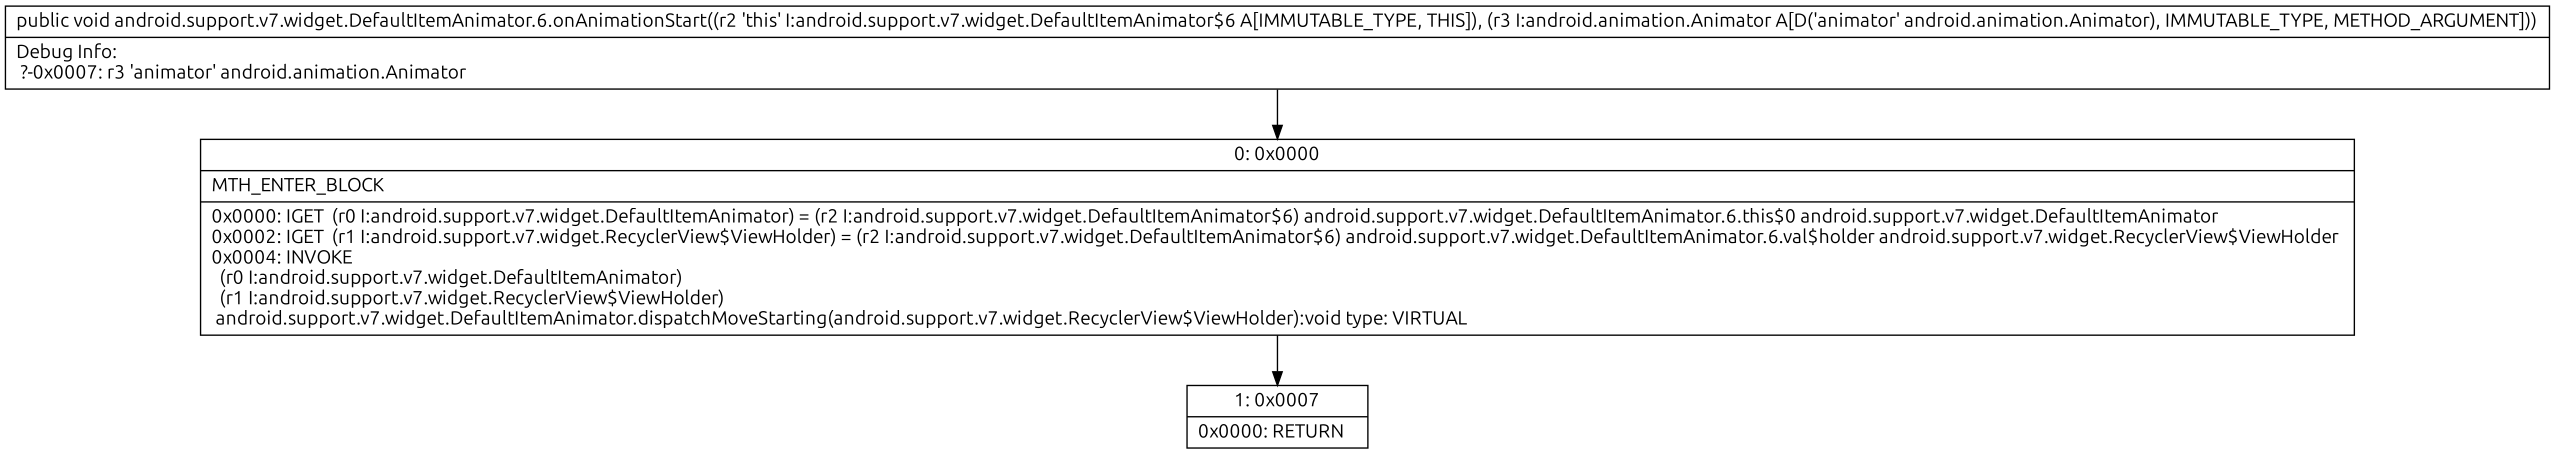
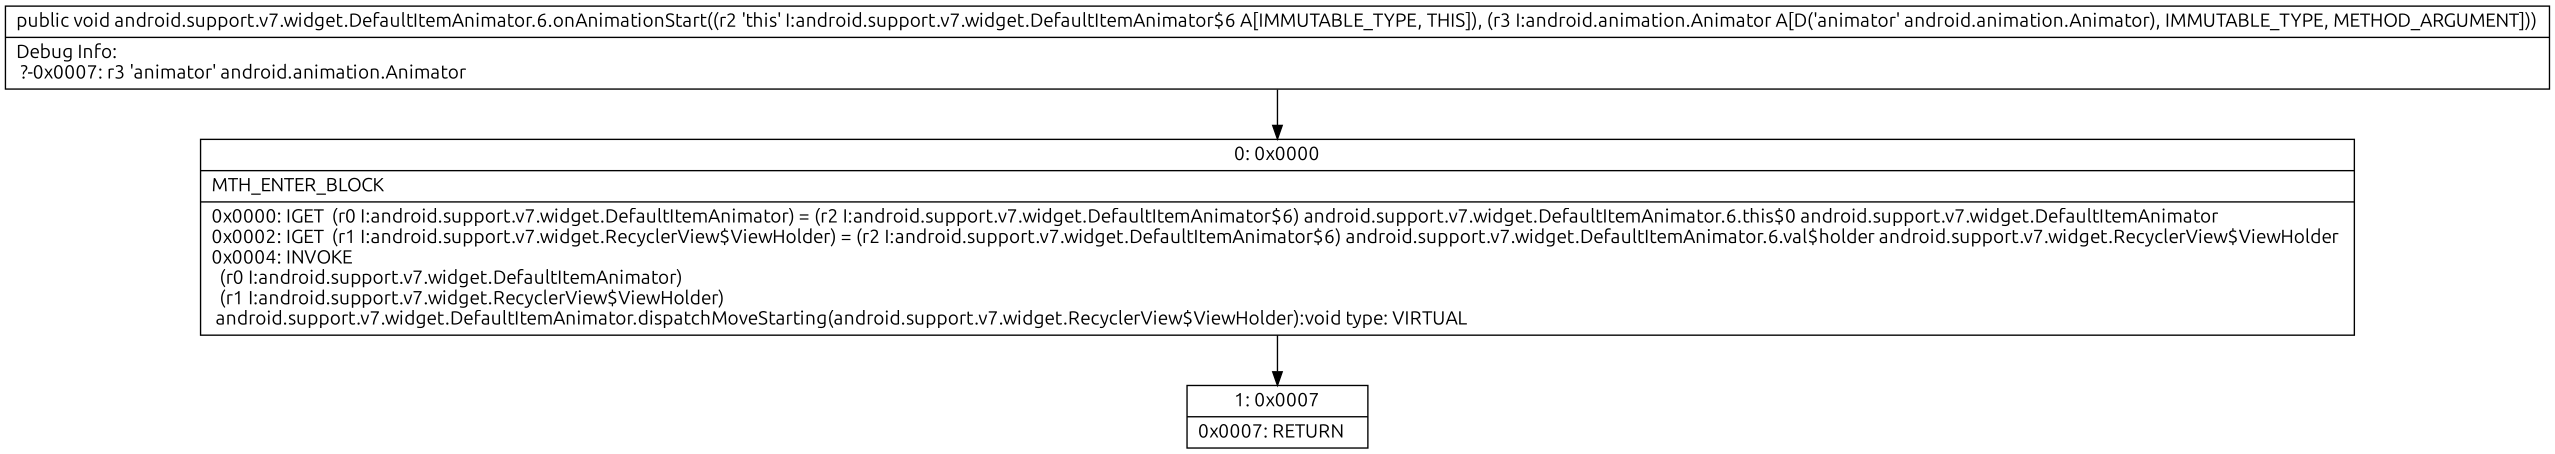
(1277, 432) -> (1277, 432)
